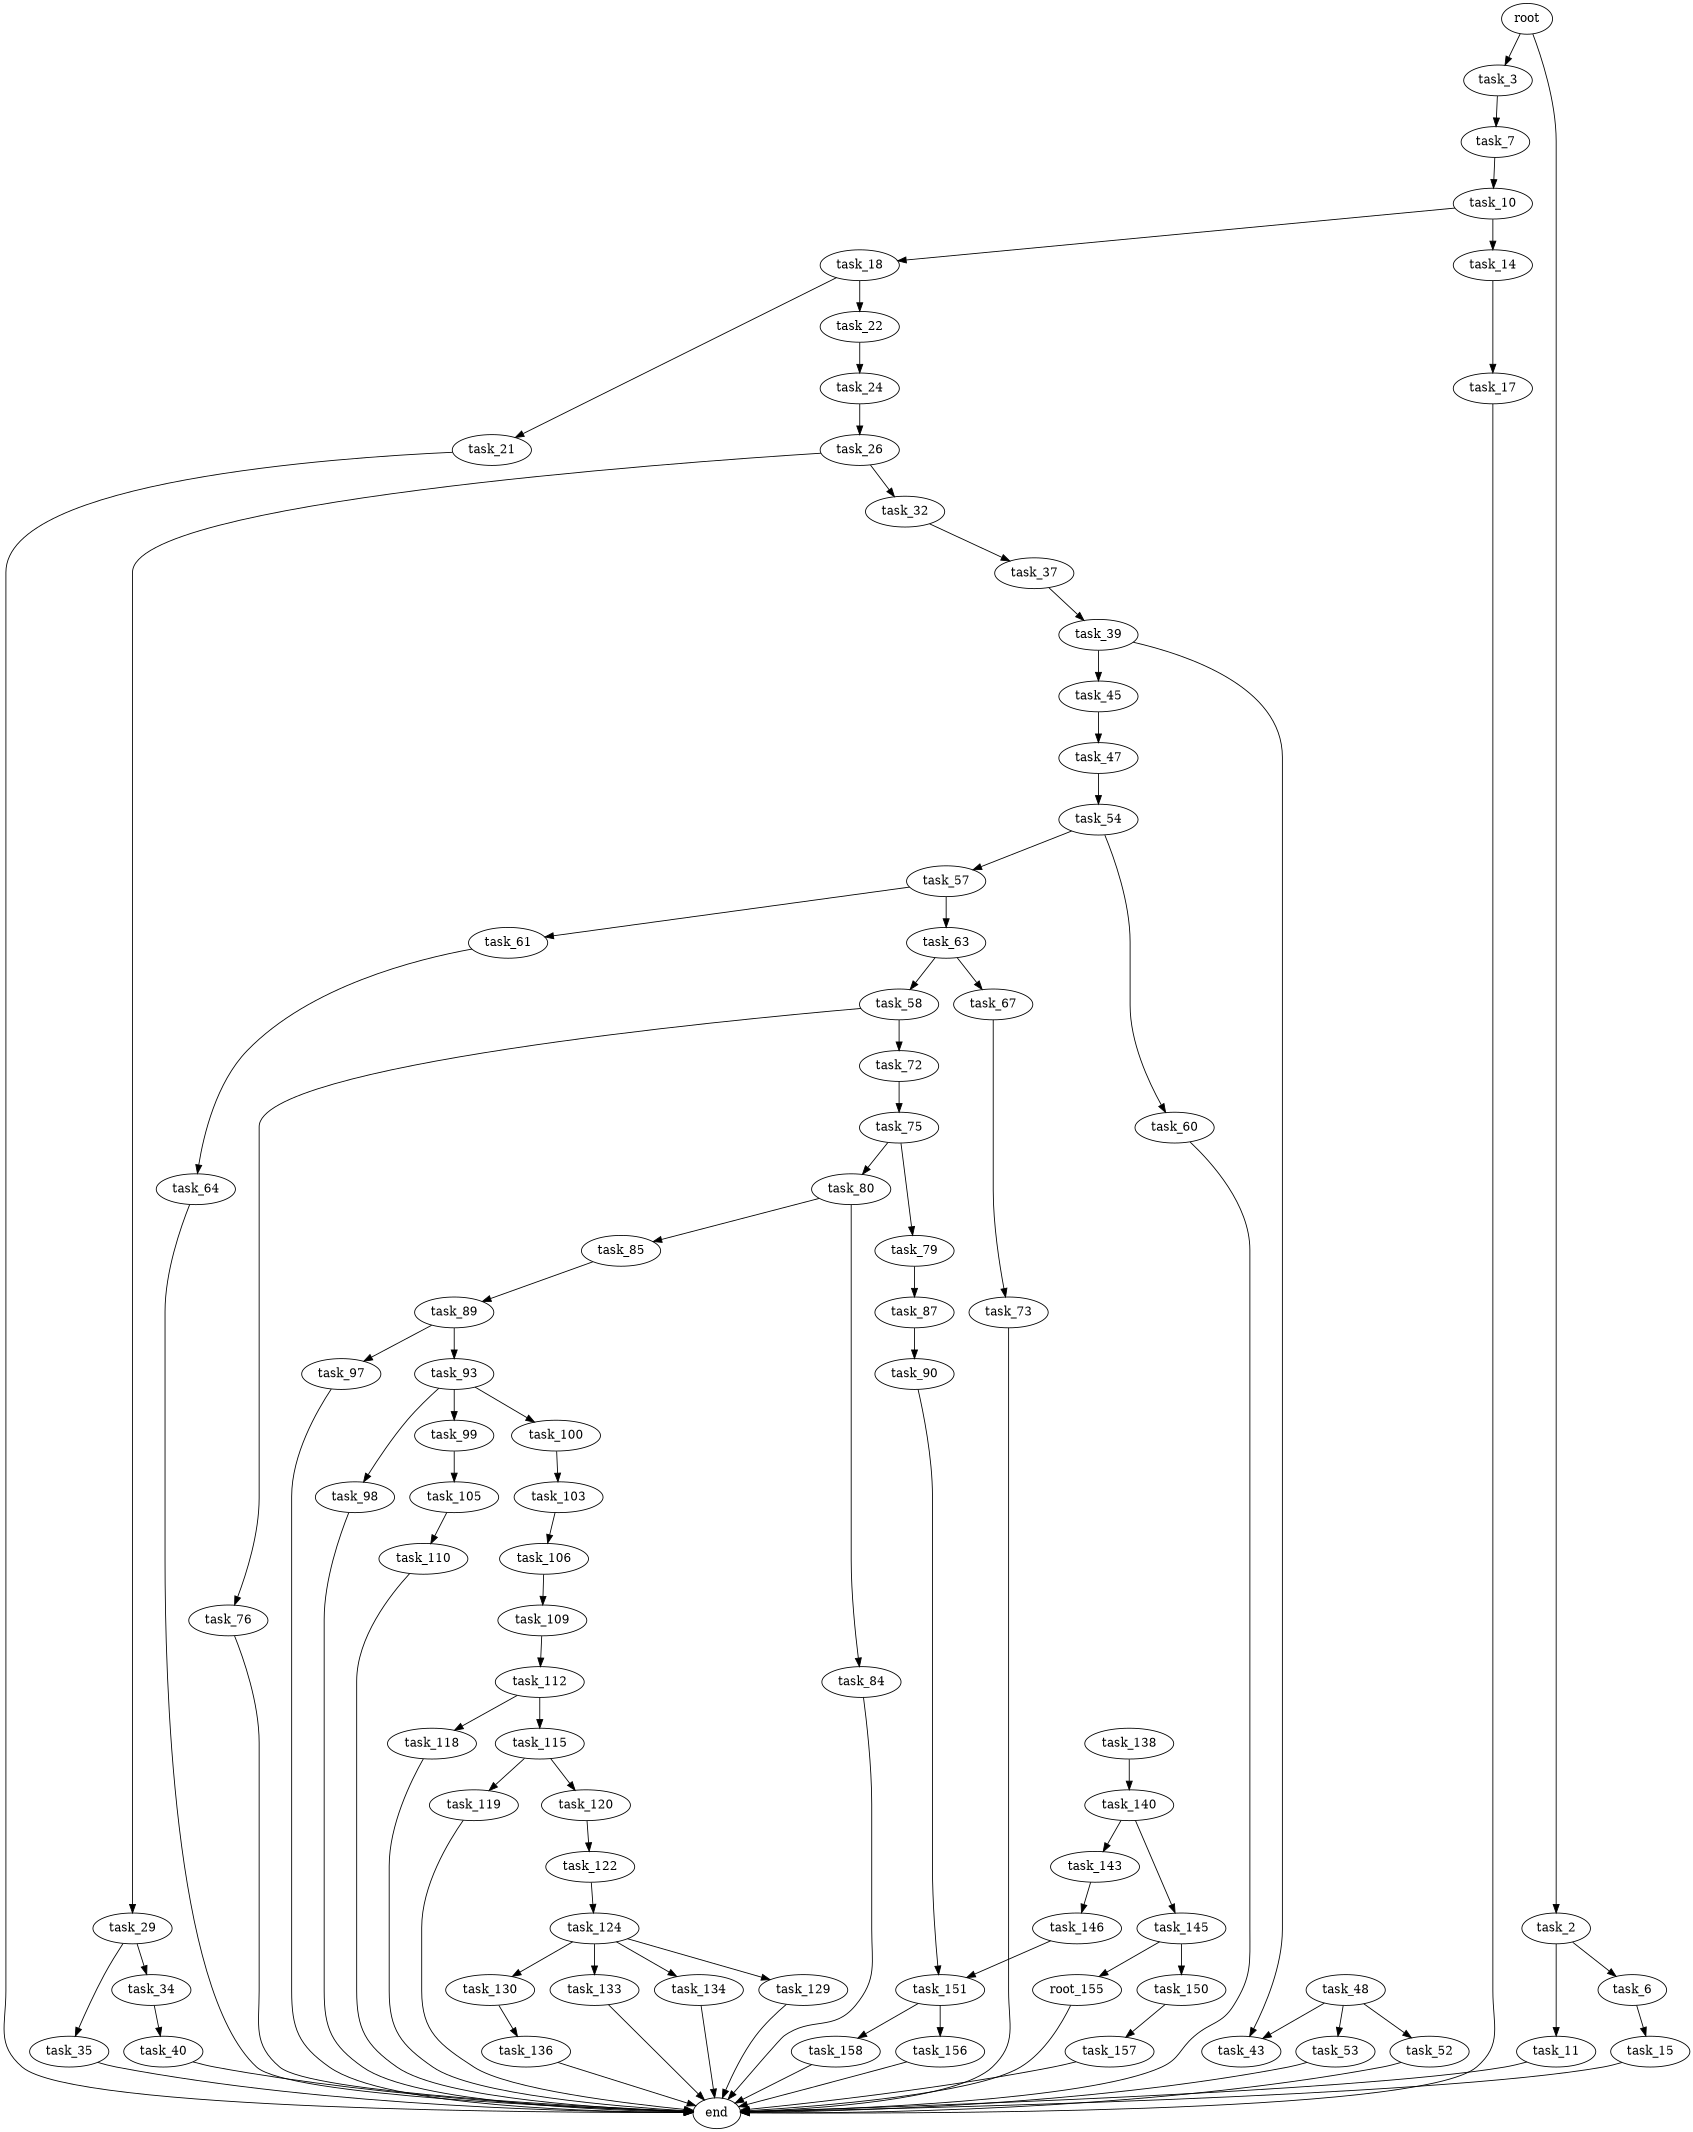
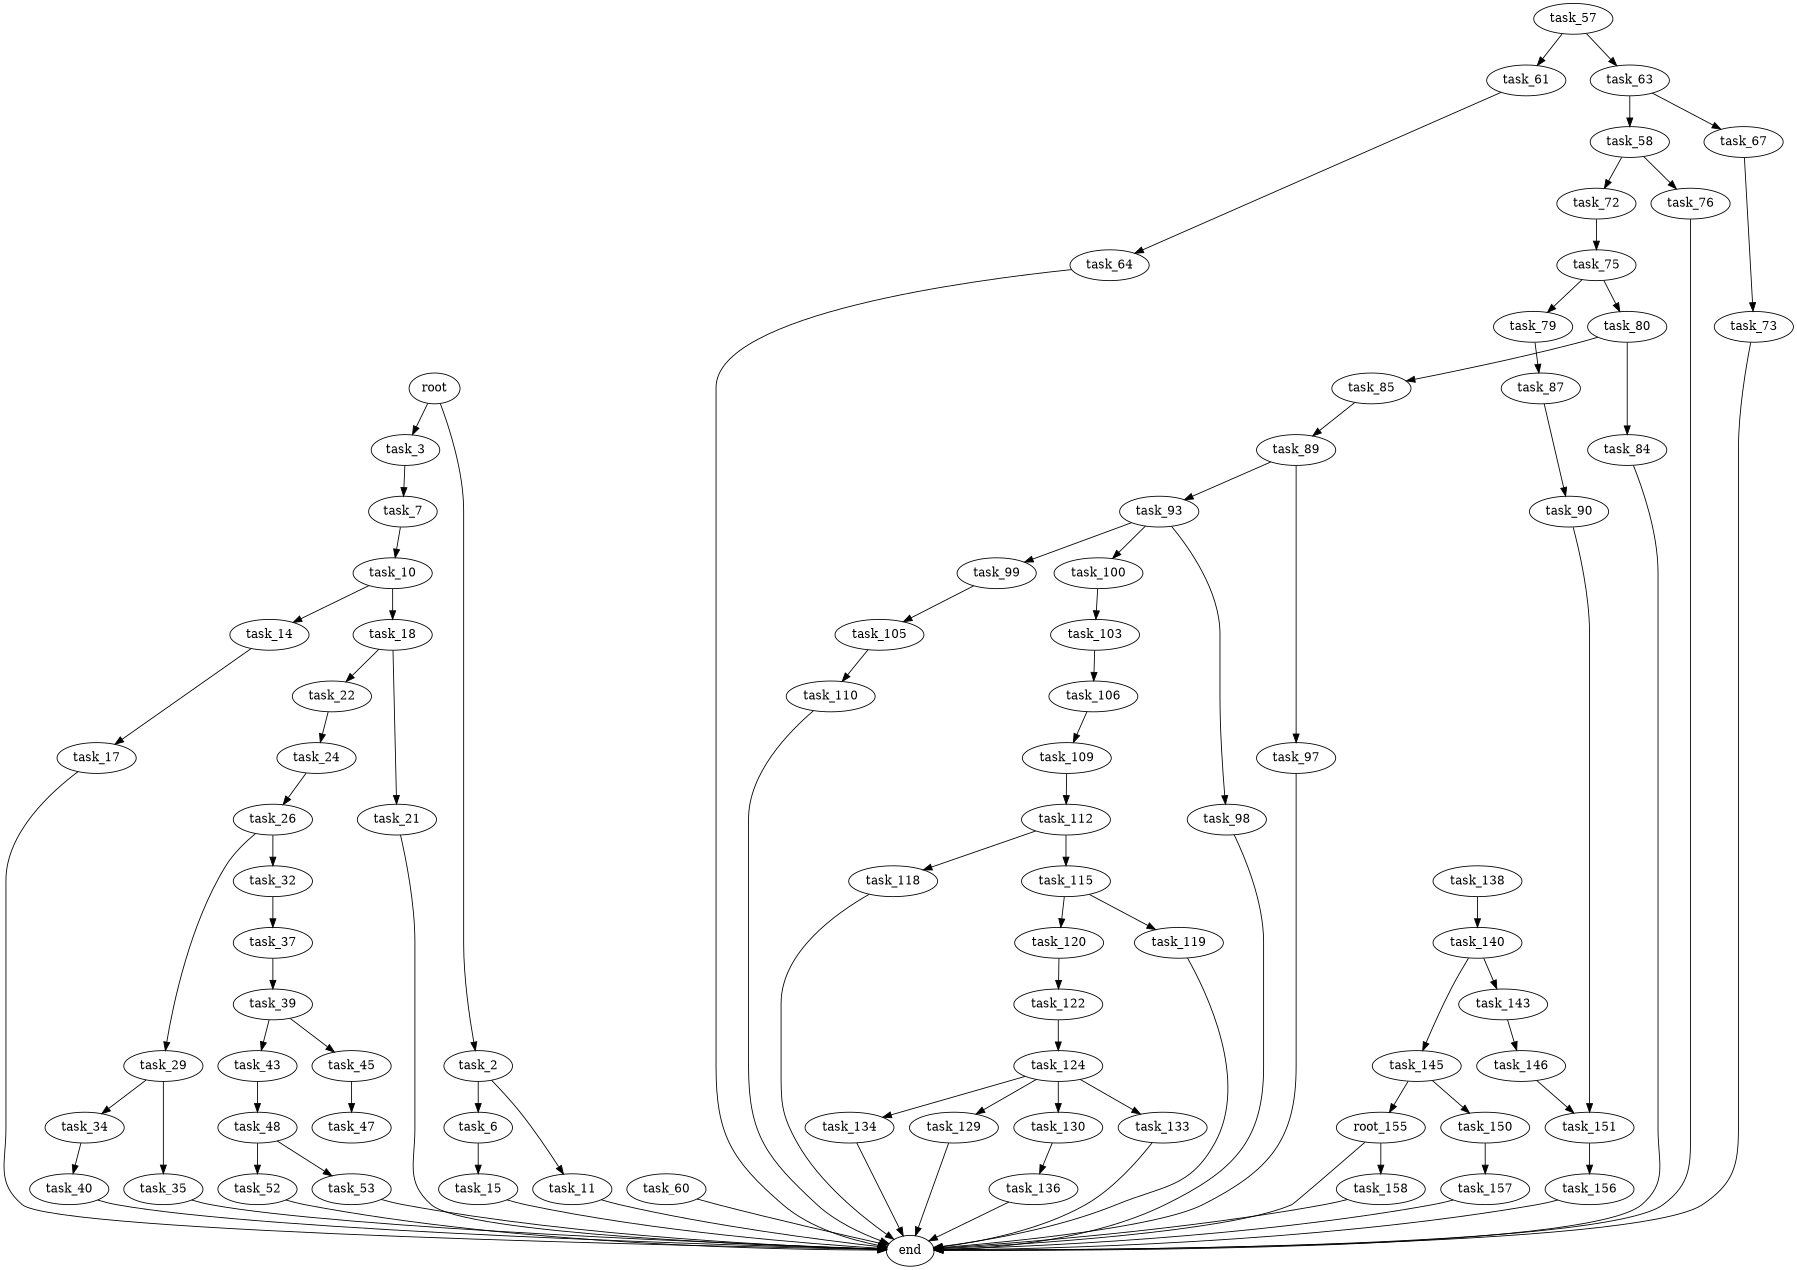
(1098, 820) -> none
(892, 2019) -> (1381, 1154)
(1297, 2019) -> (257, 1093)
